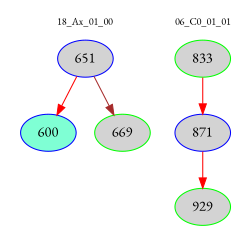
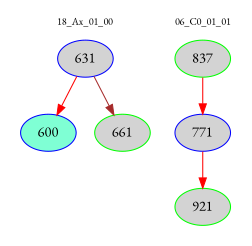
(85, 59) -> (85, 59)
(203, 59) -> (203, 59)
(122, 133) -> (122, 133)
(203, 133) -> (203, 133)
(203, 207) -> (203, 207)
